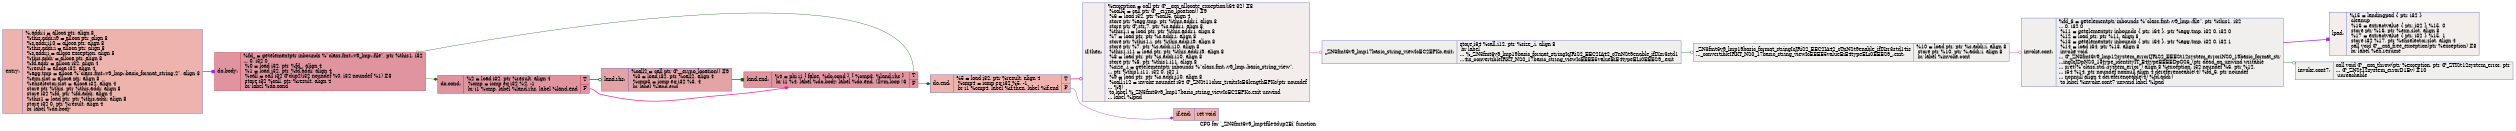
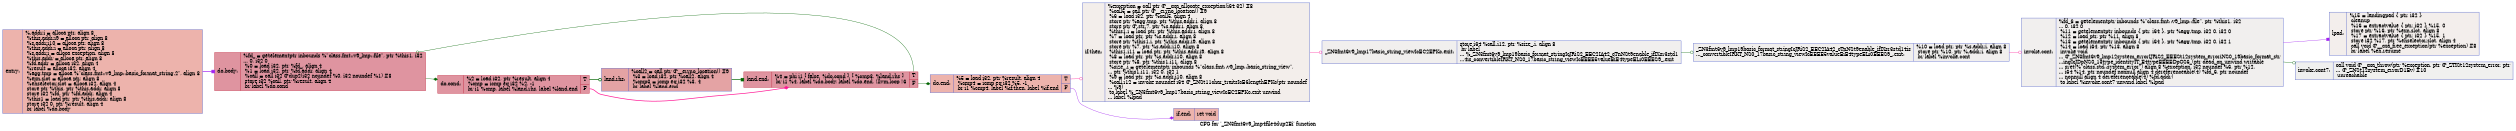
(2305, 41) -> (2305, 41)
(1075, 79) -> (1075, 79)
